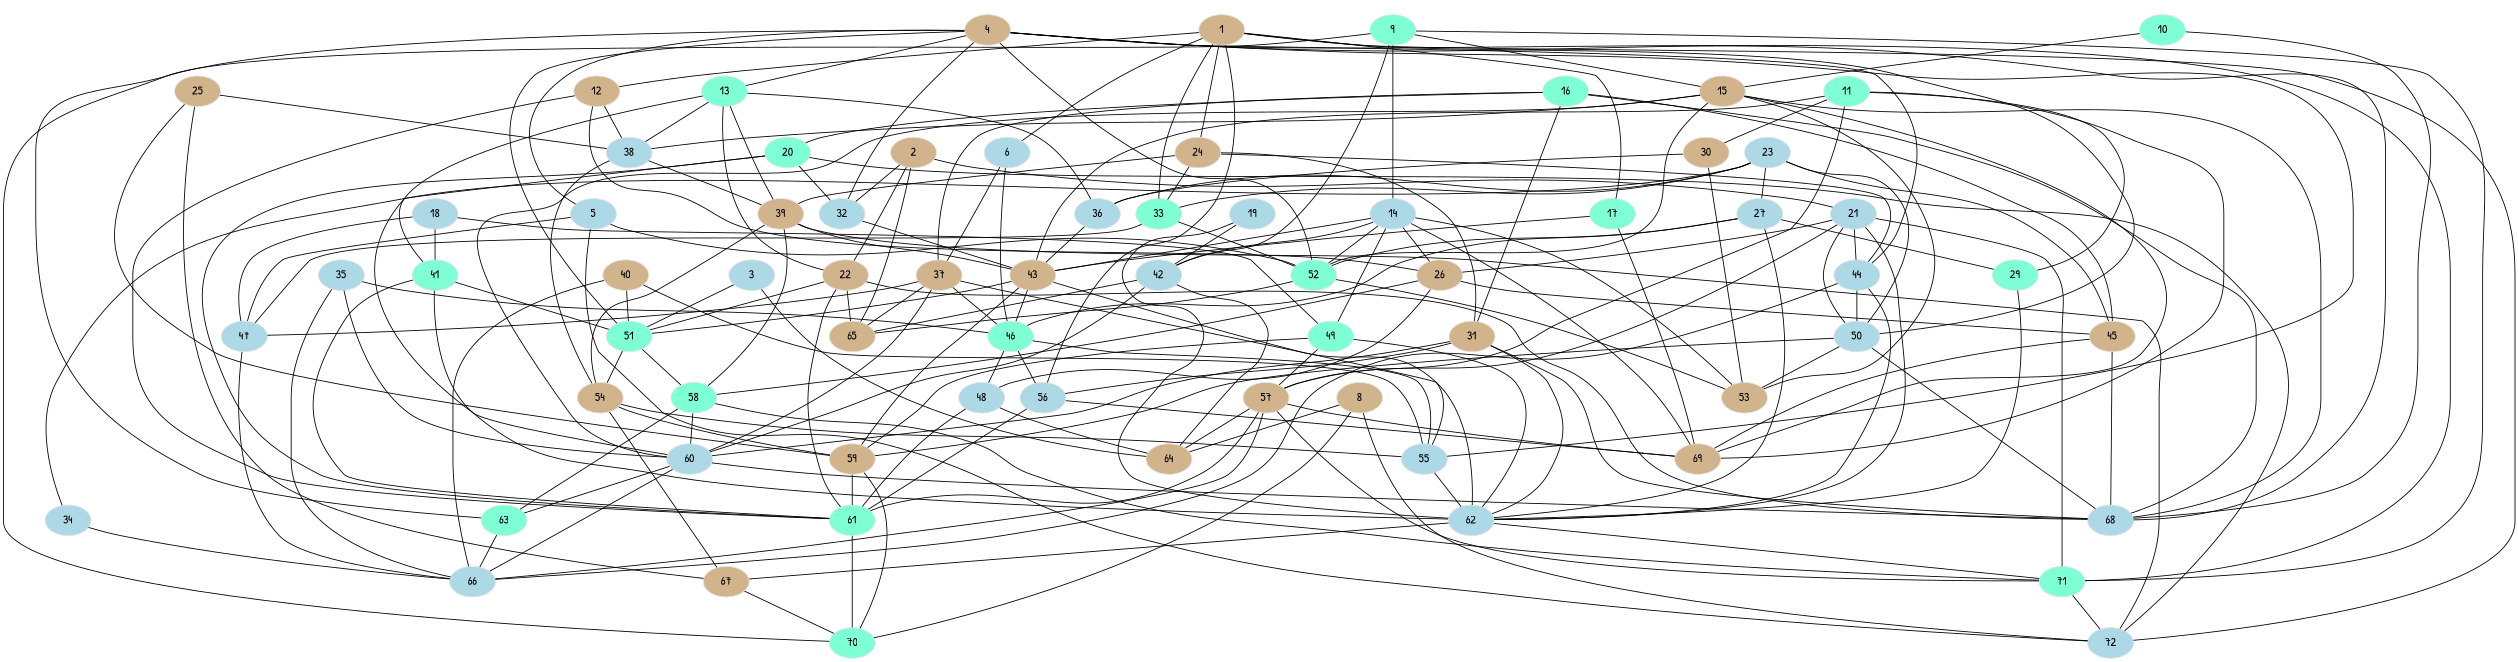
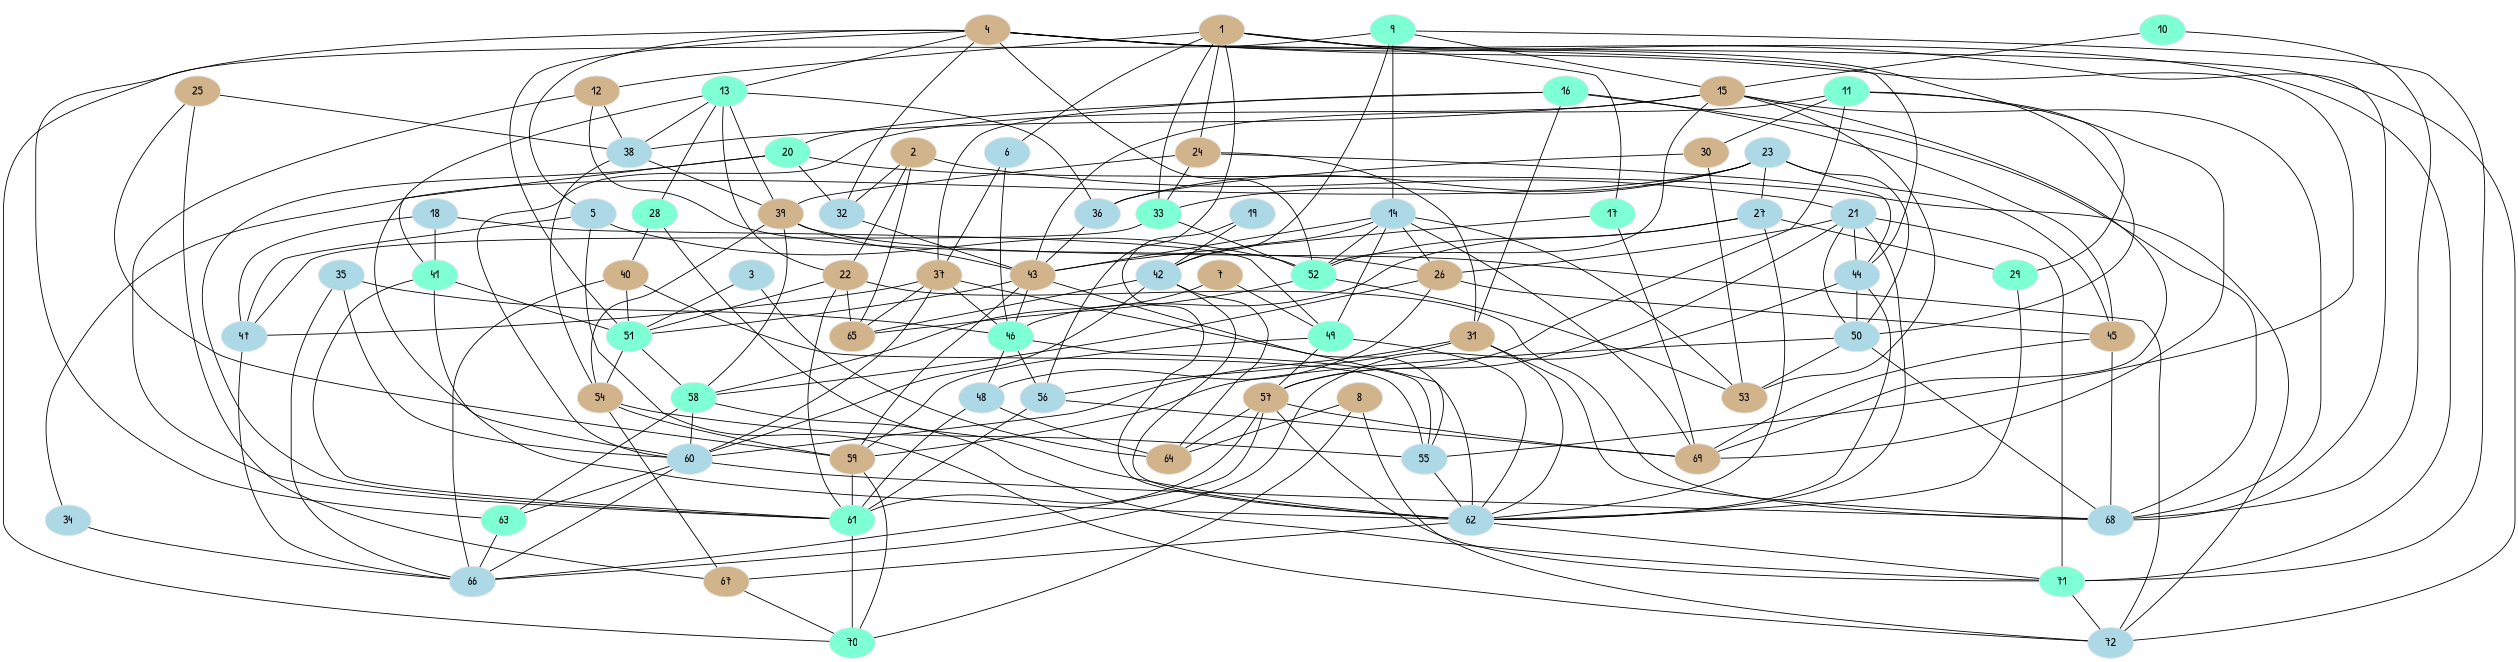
none -> (655, 214)
none -> (1220, 275)
none -> (1137, 472)
